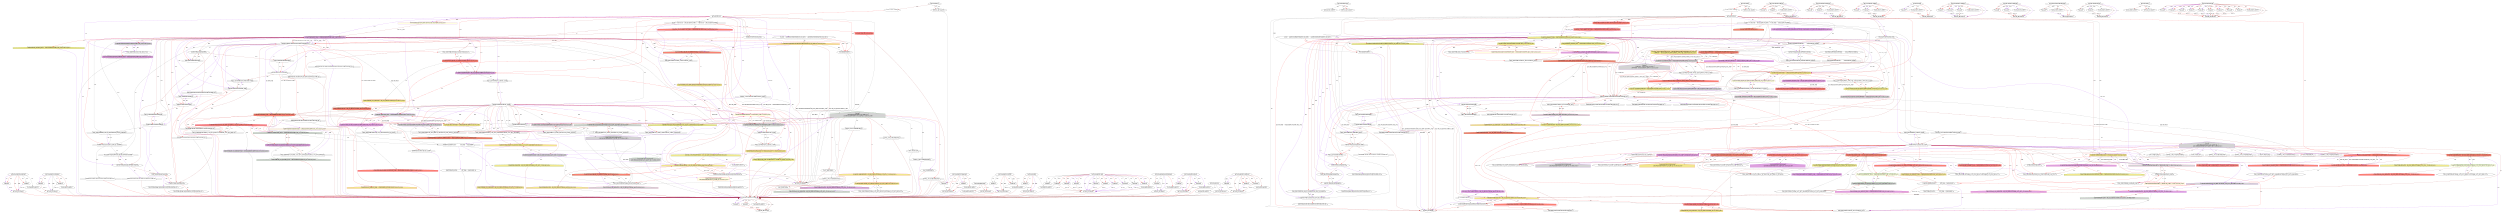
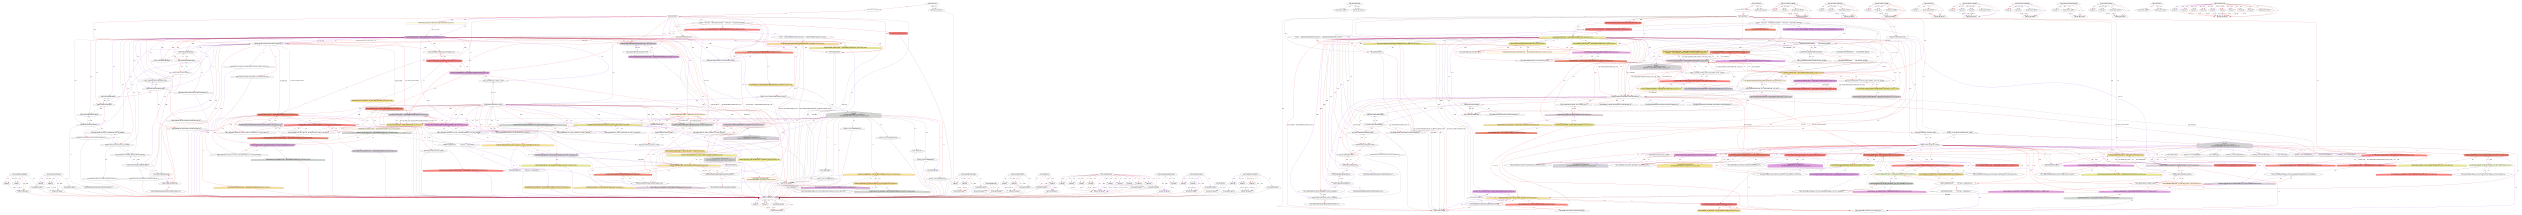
(1125, 184) -> none
